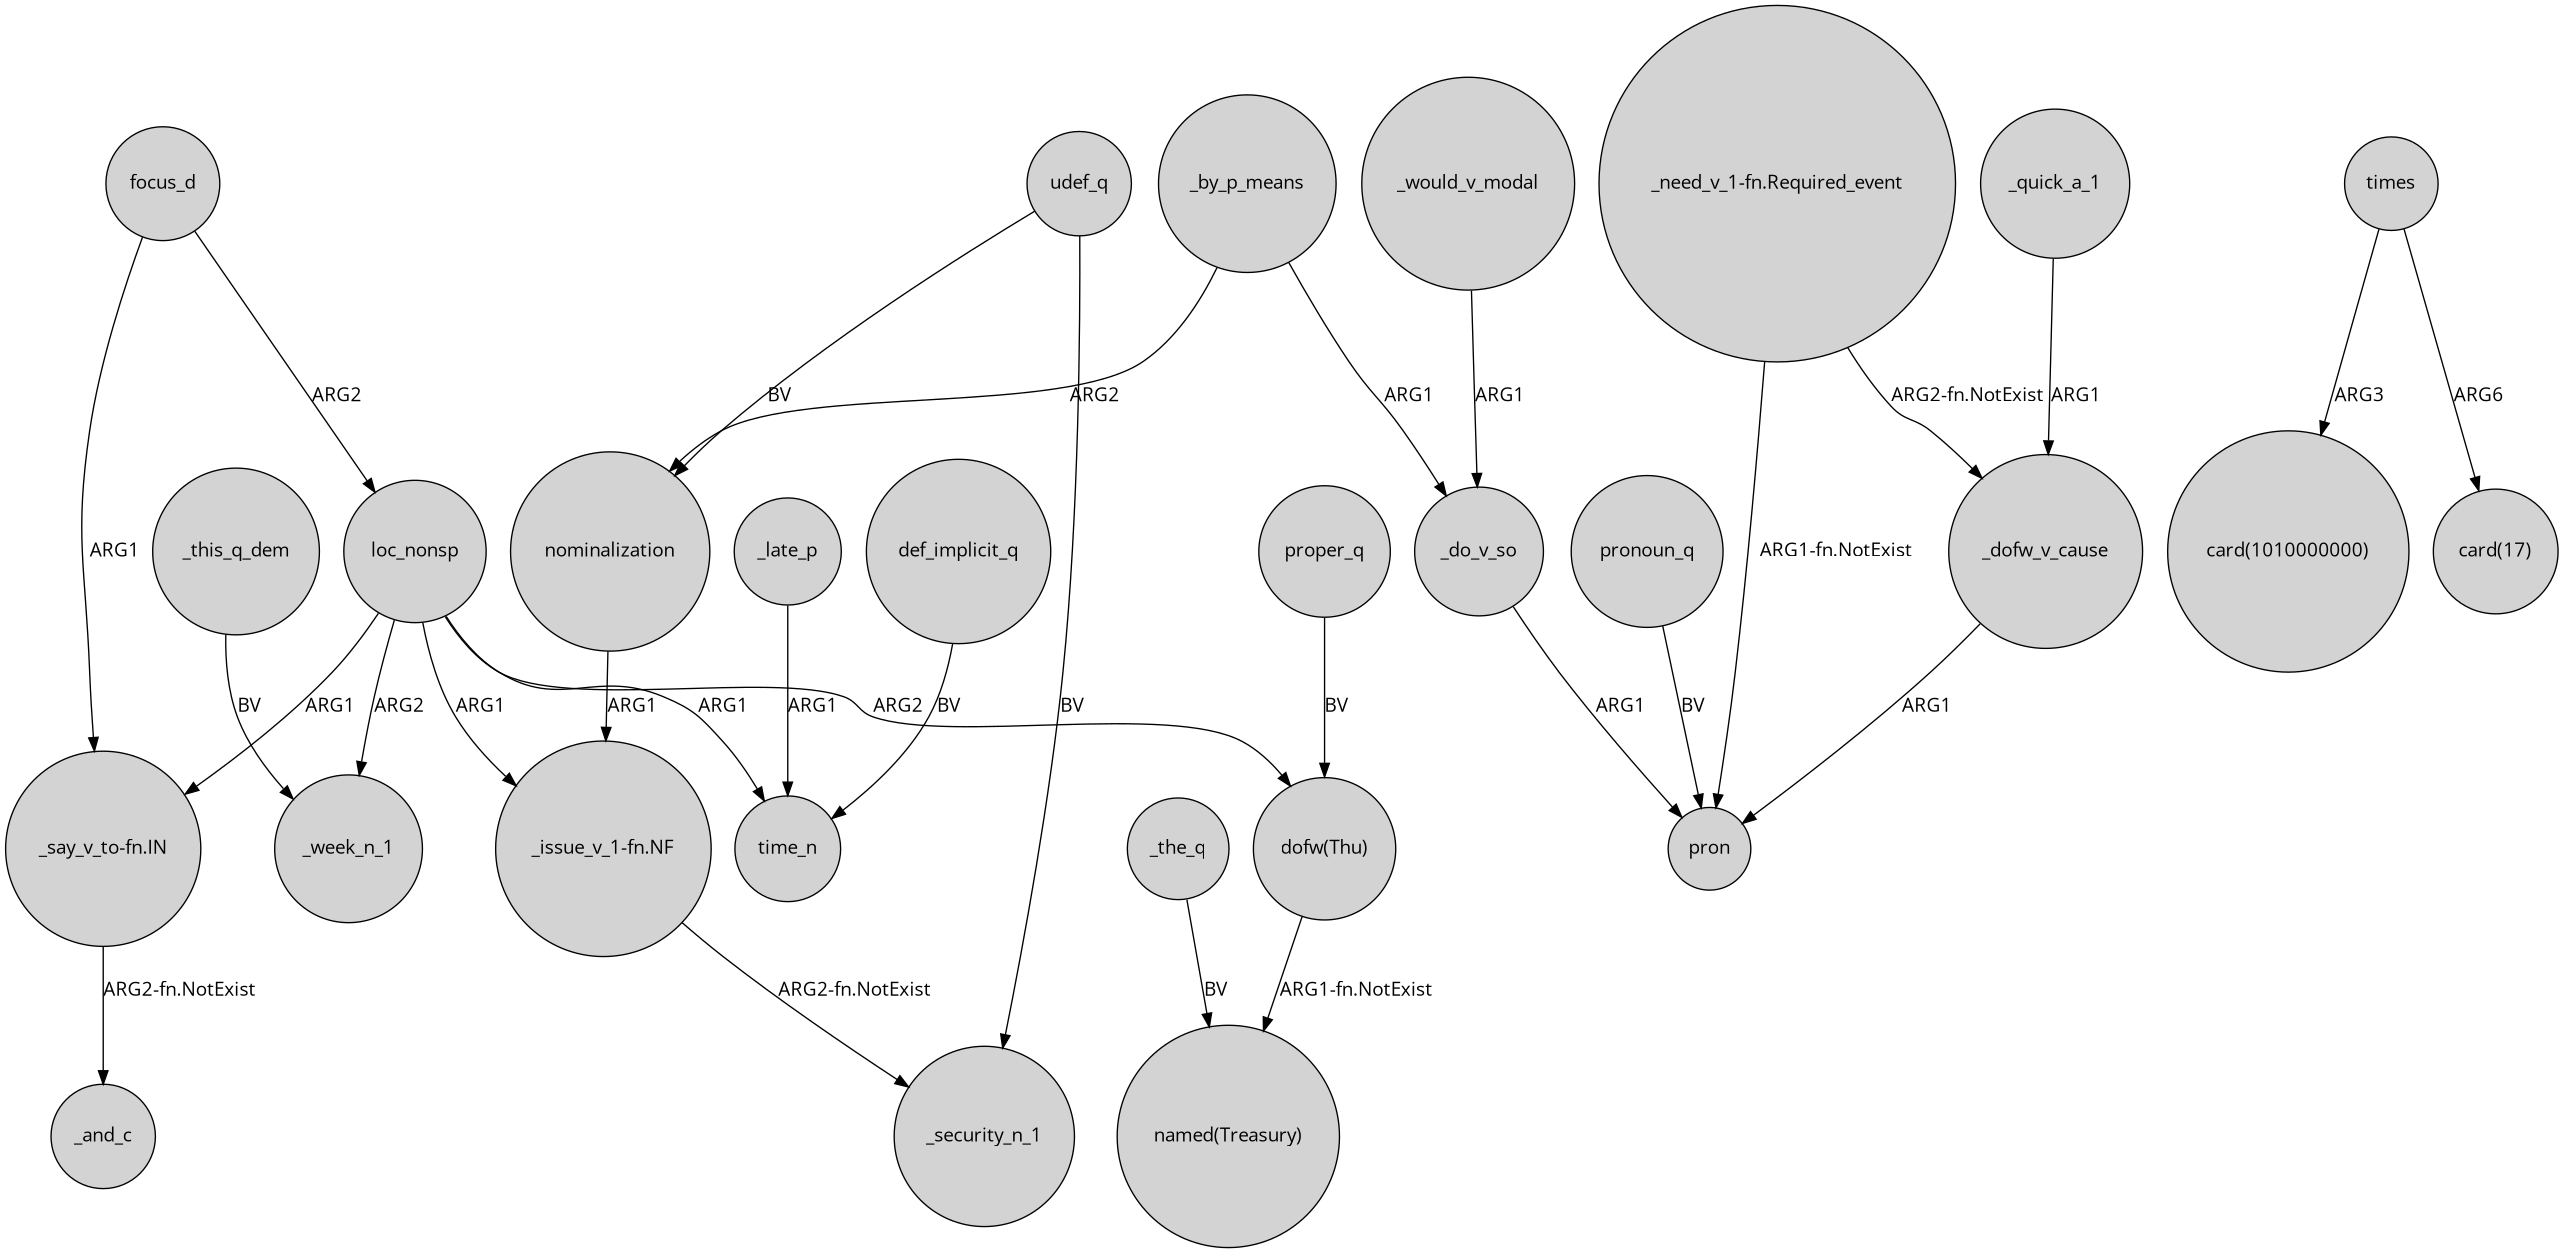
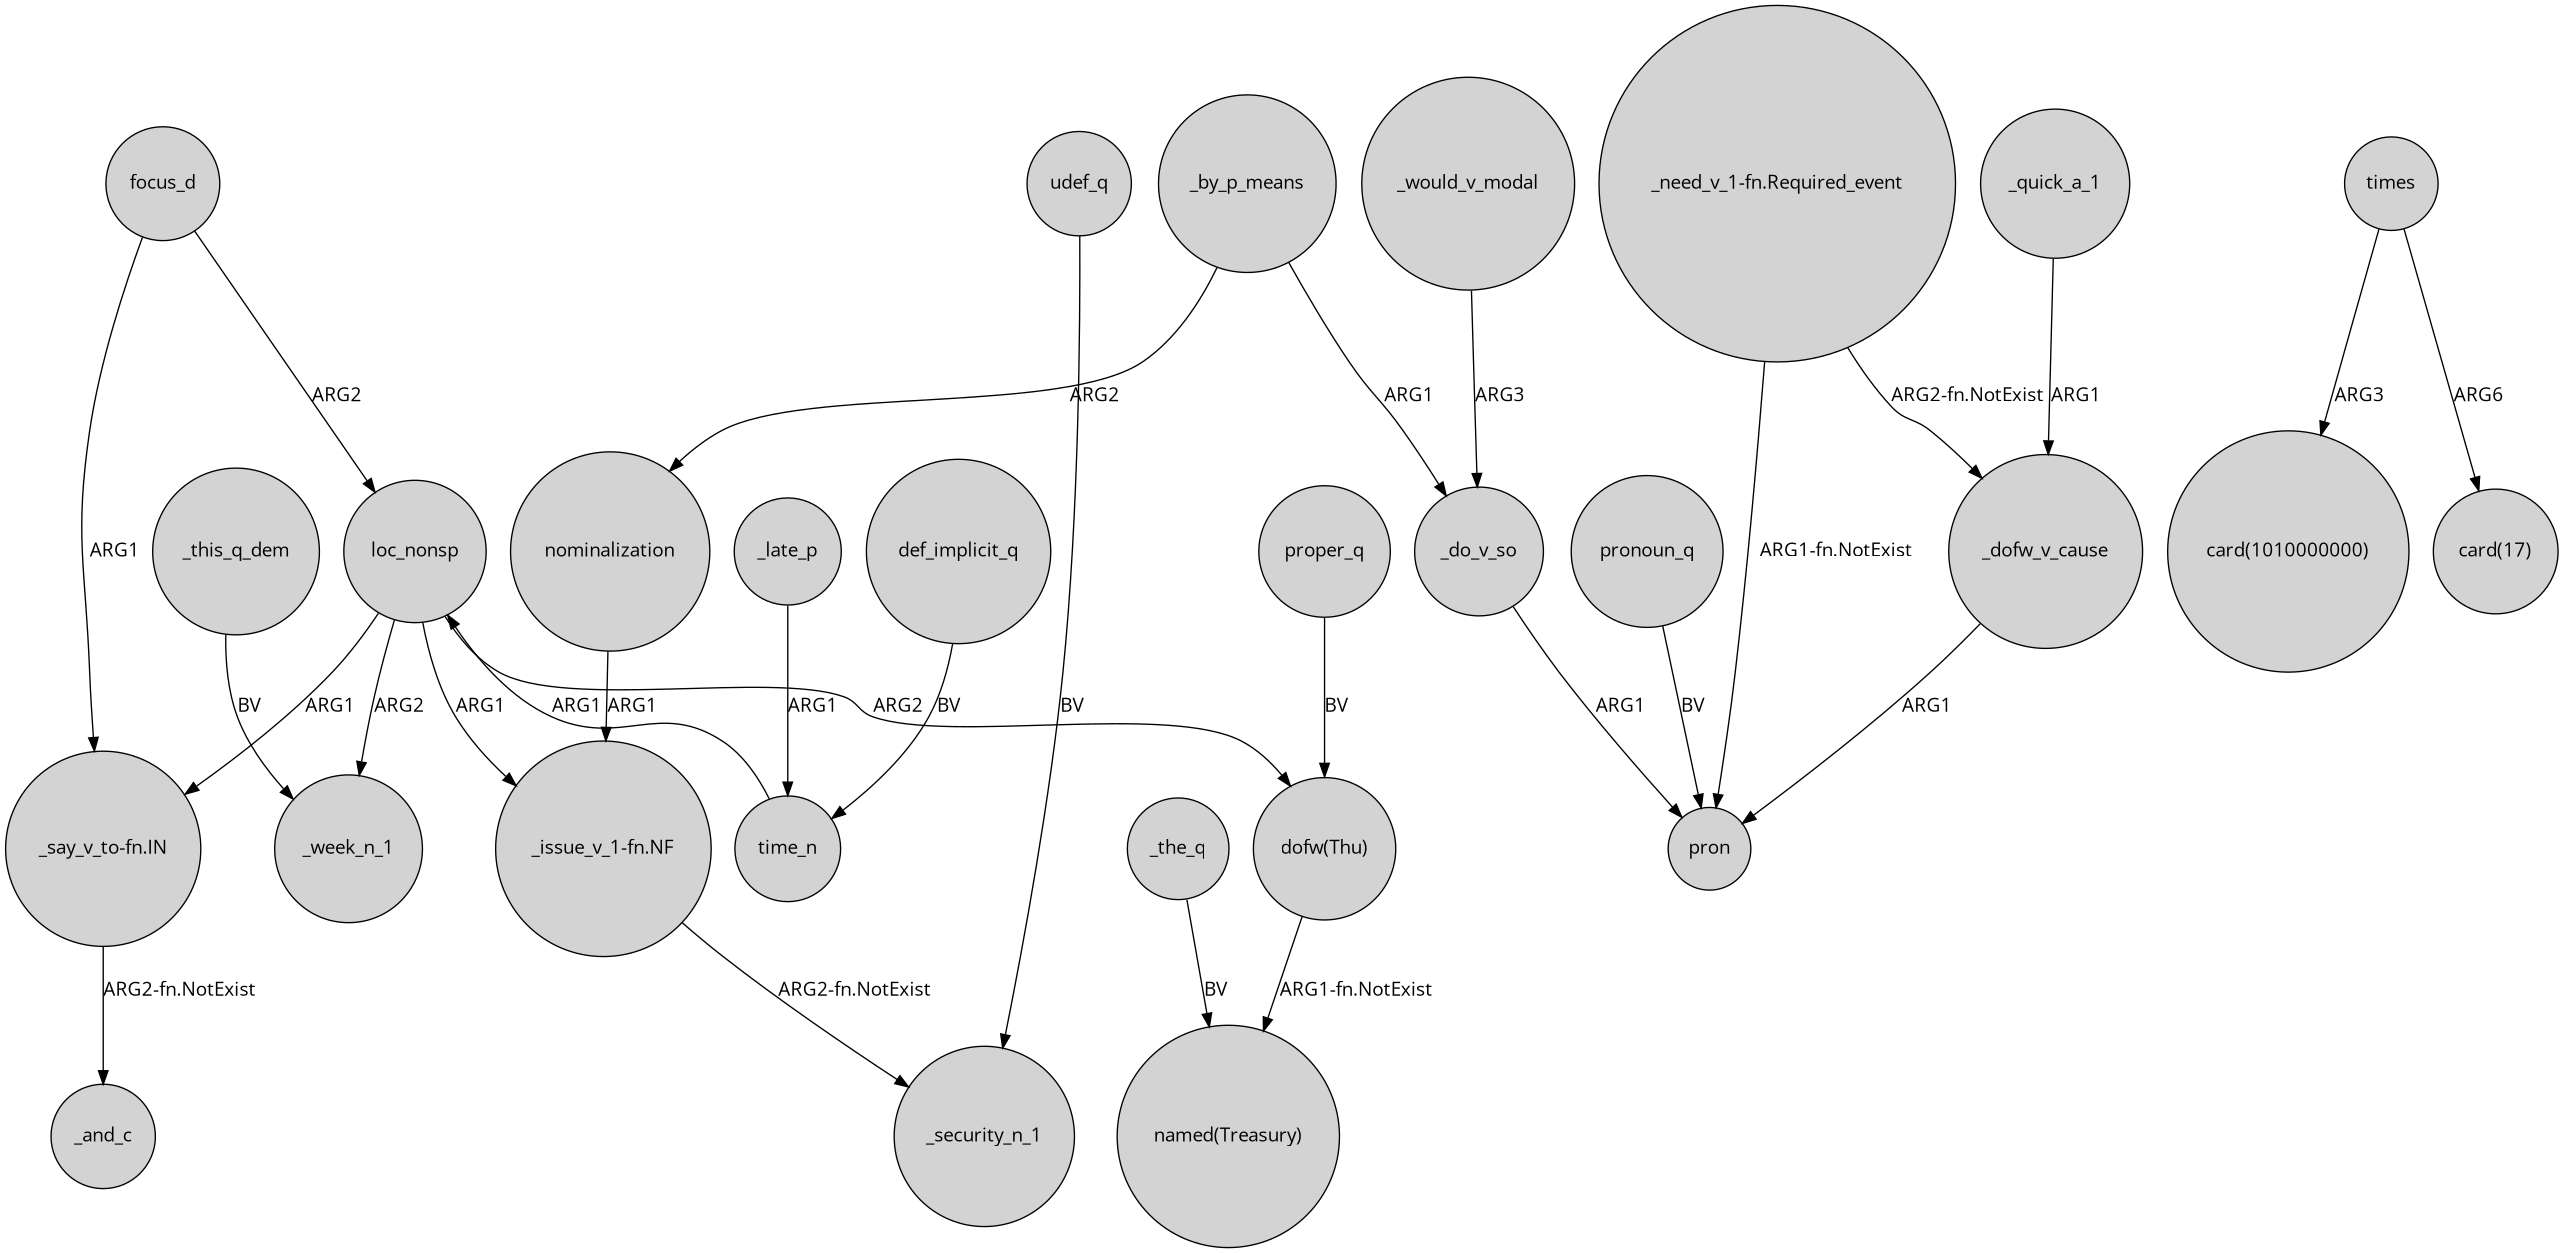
(853, 330) -> none
(1500, 396) -> (1500, 396)
(673, 701) -> (618, 727)
